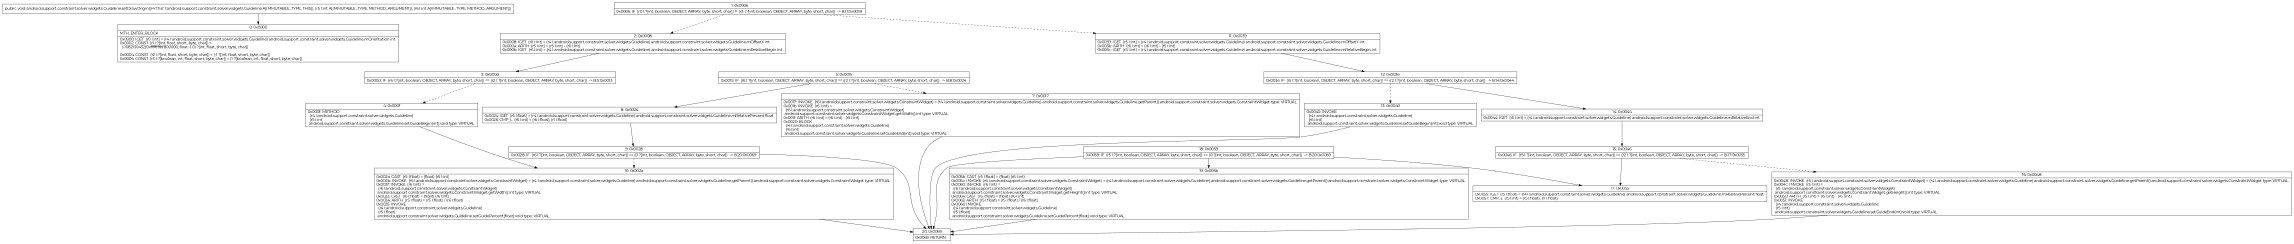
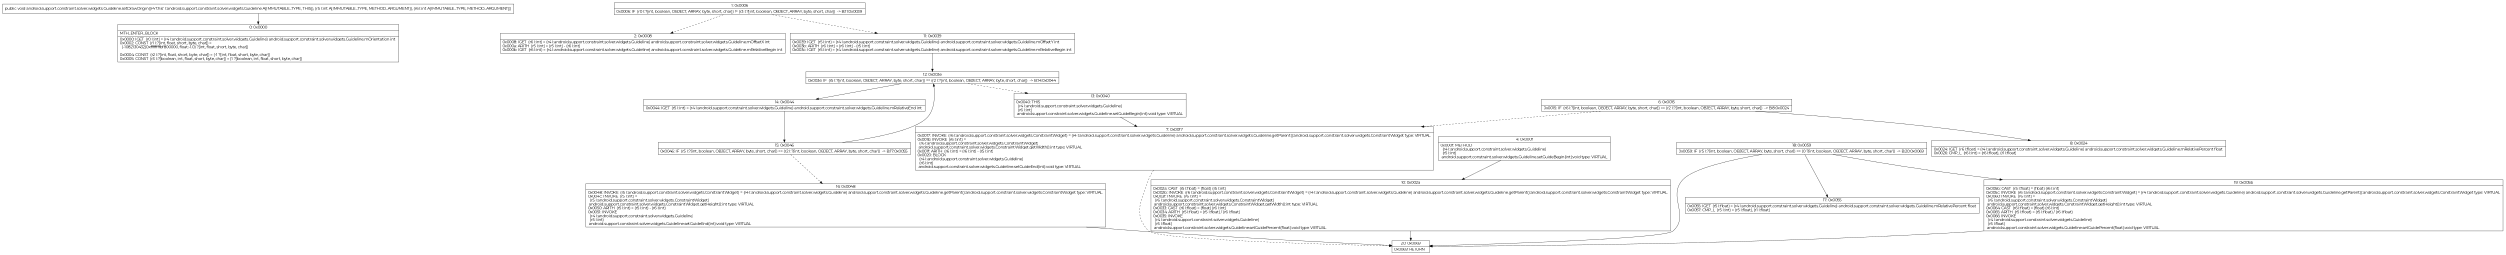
(490, 78) -> none
(1323, 112) -> (1029, 102)
(1112, 143) -> (1128, 121)
(634, 152) -> none
(1621, 171) -> (902, 130)
(919, 177) -> (1236, 240)
